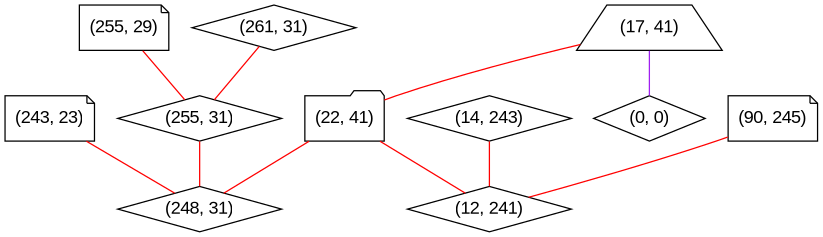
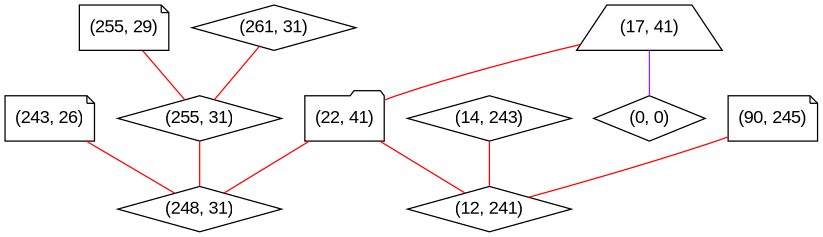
(50, 118) -> (50, 118)
